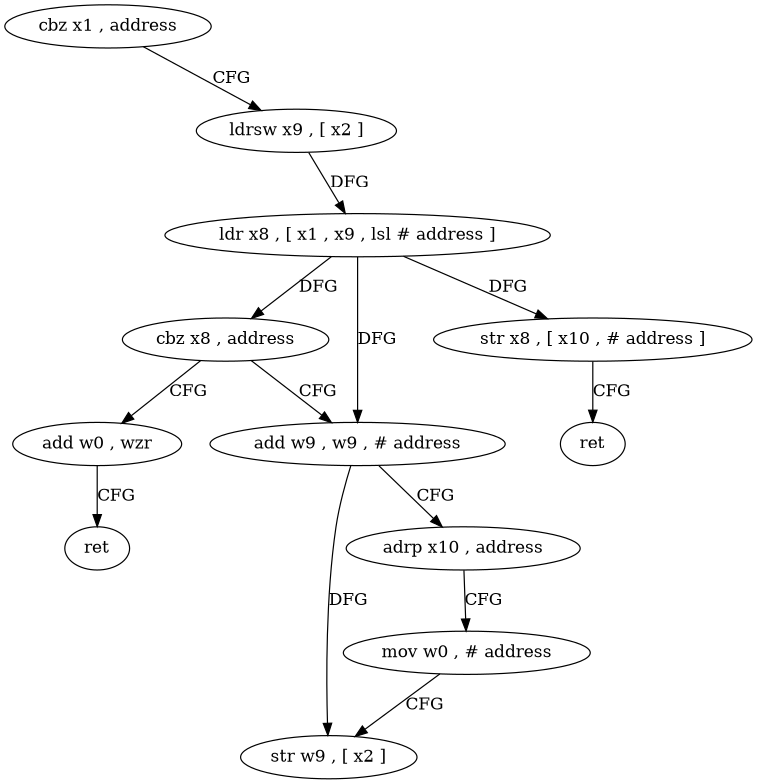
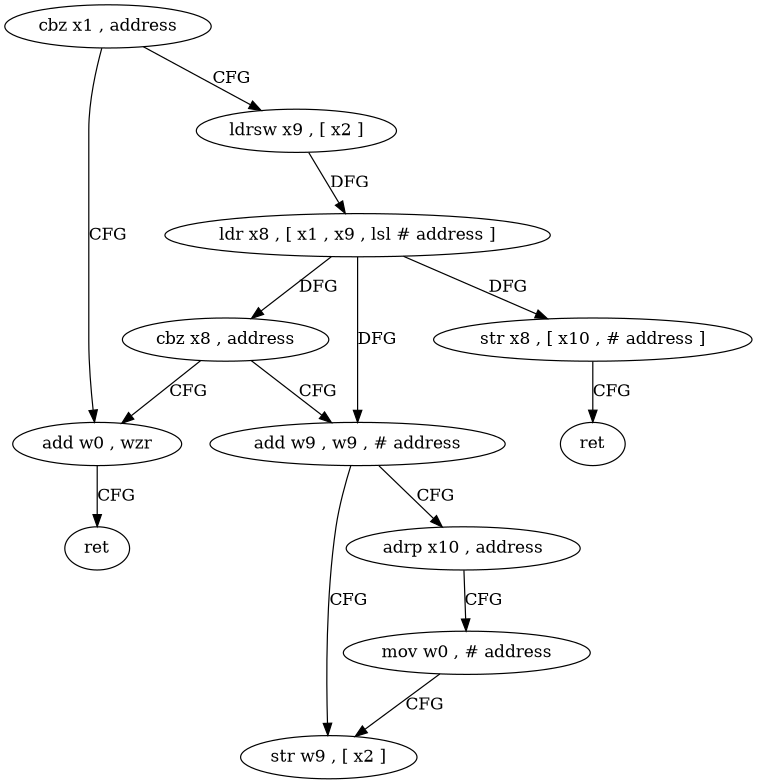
none -> (89, 228)
(349, 601) -> (349, 601)
